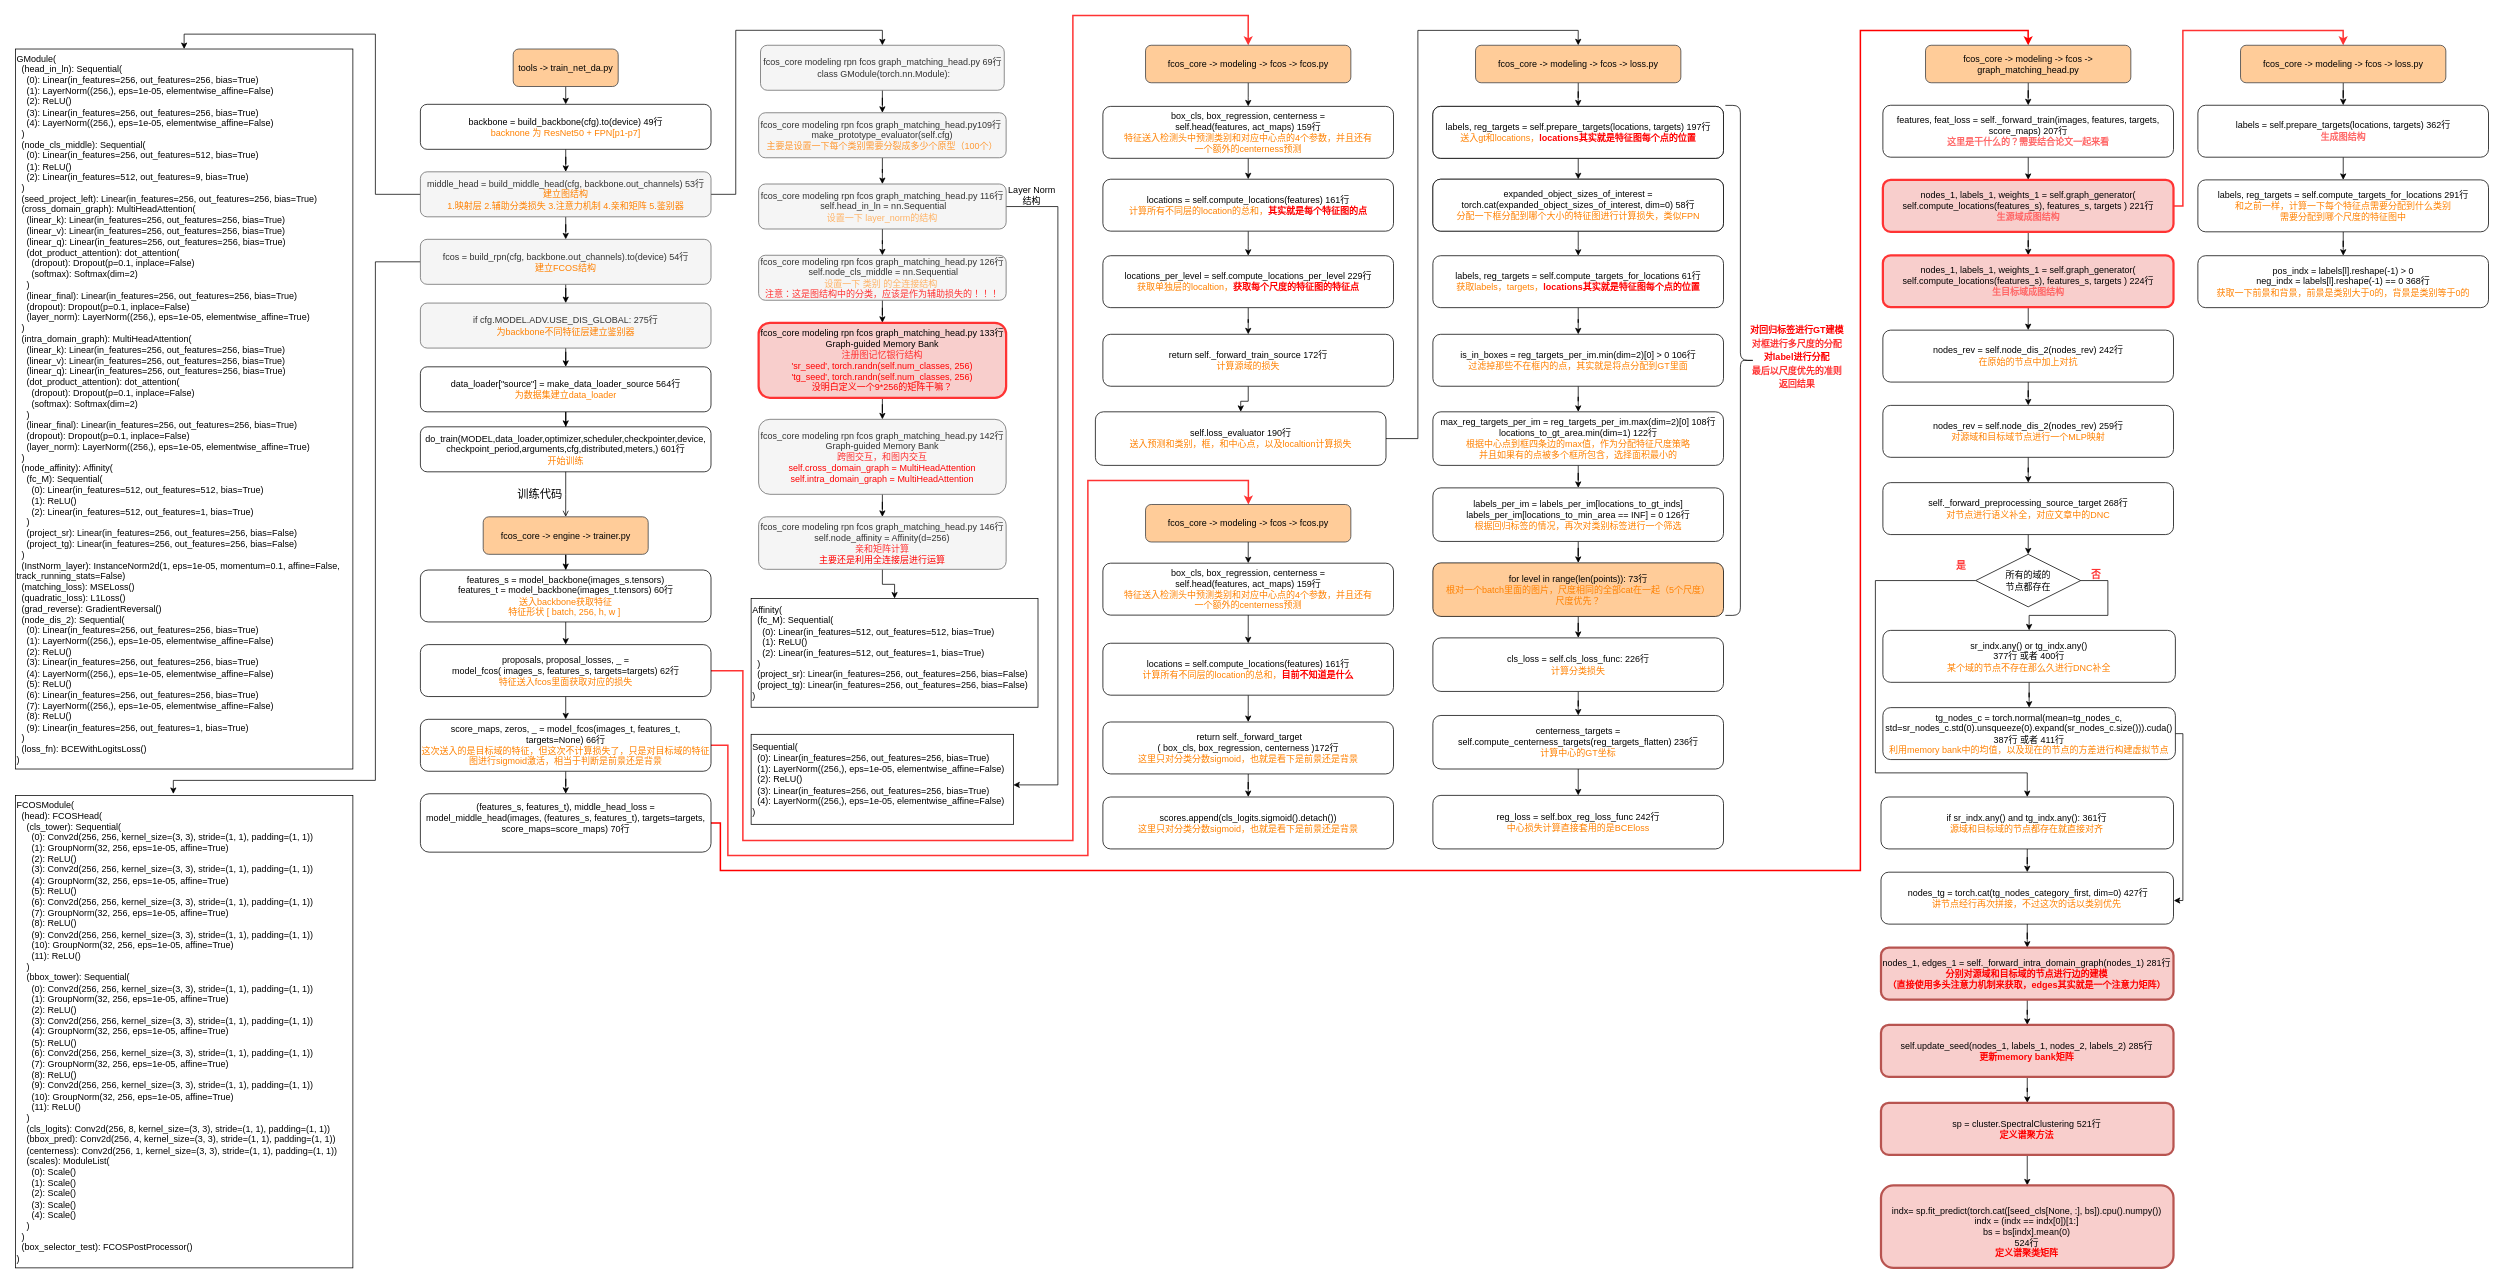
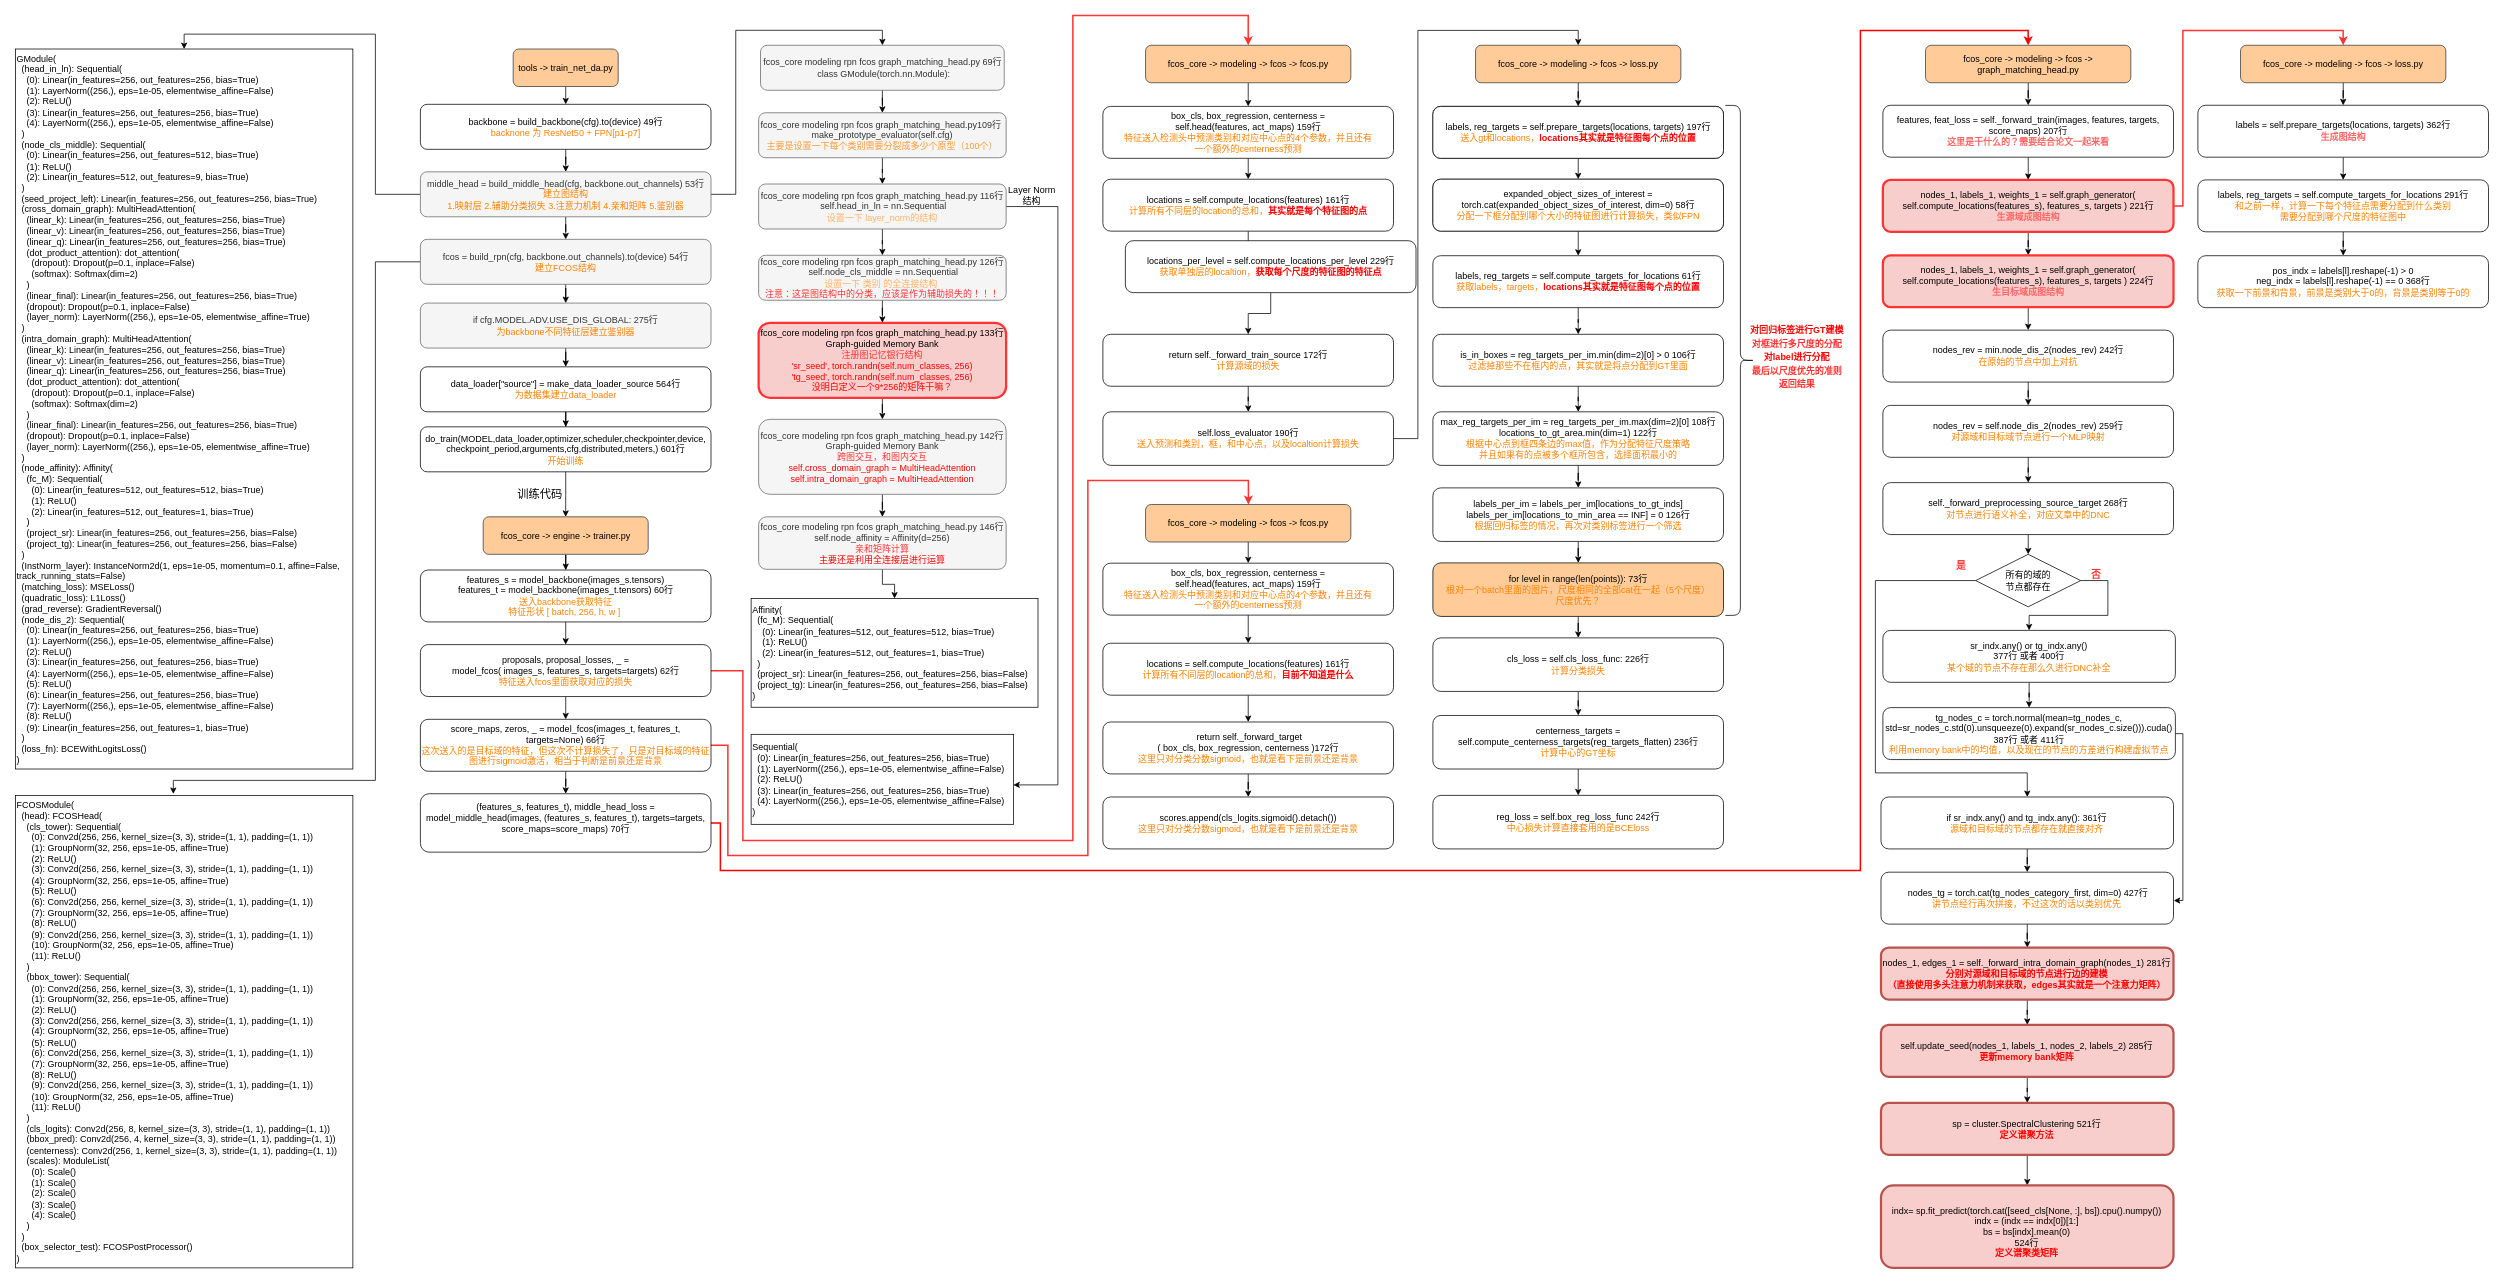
(1248, 282) -> (1271, 267)
(2028, 356) -> (2028, 356)
(1241, 439) -> (1248, 439)
(566, 511) -> (566, 510)
